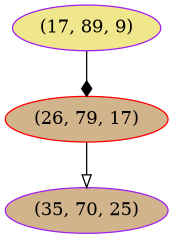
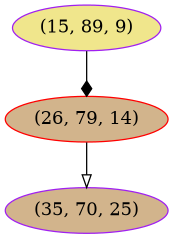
(87, 28) -> (87, 28)
(87, 119) -> (87, 119)
